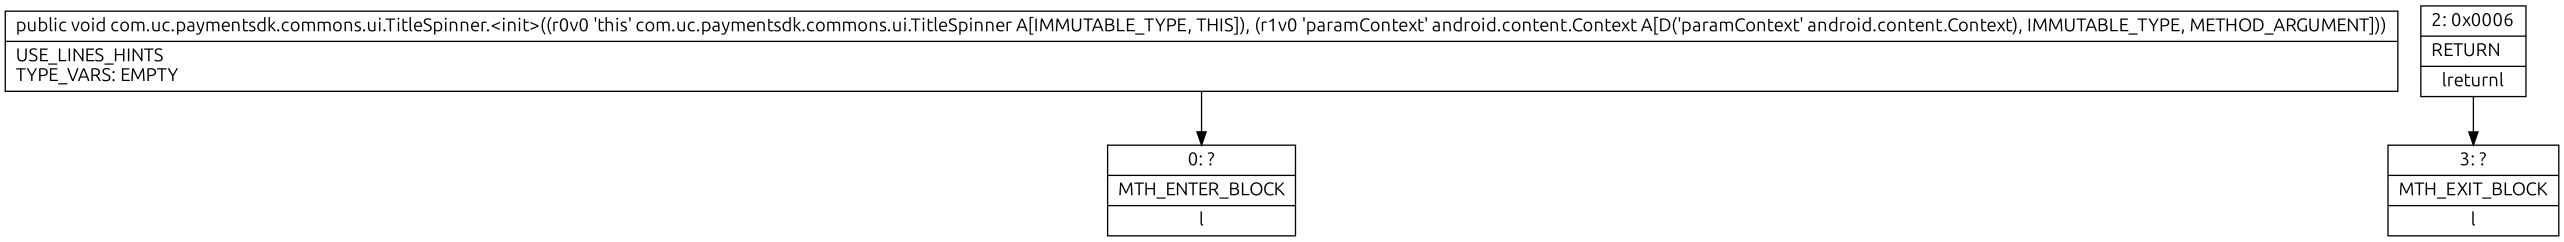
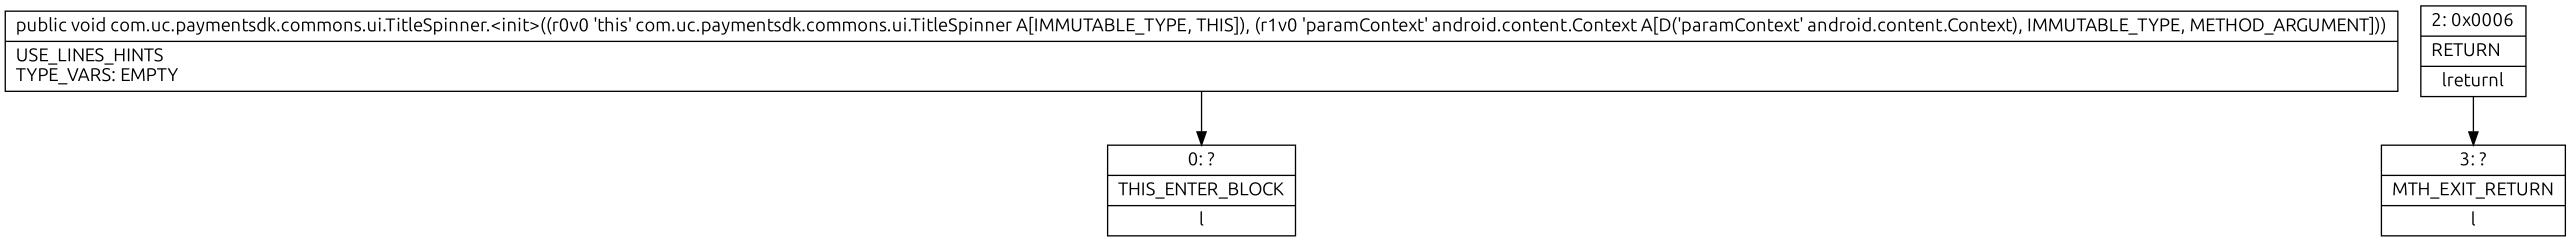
(1202, 190) -> (1202, 190)
(2473, 190) -> (2473, 190)
